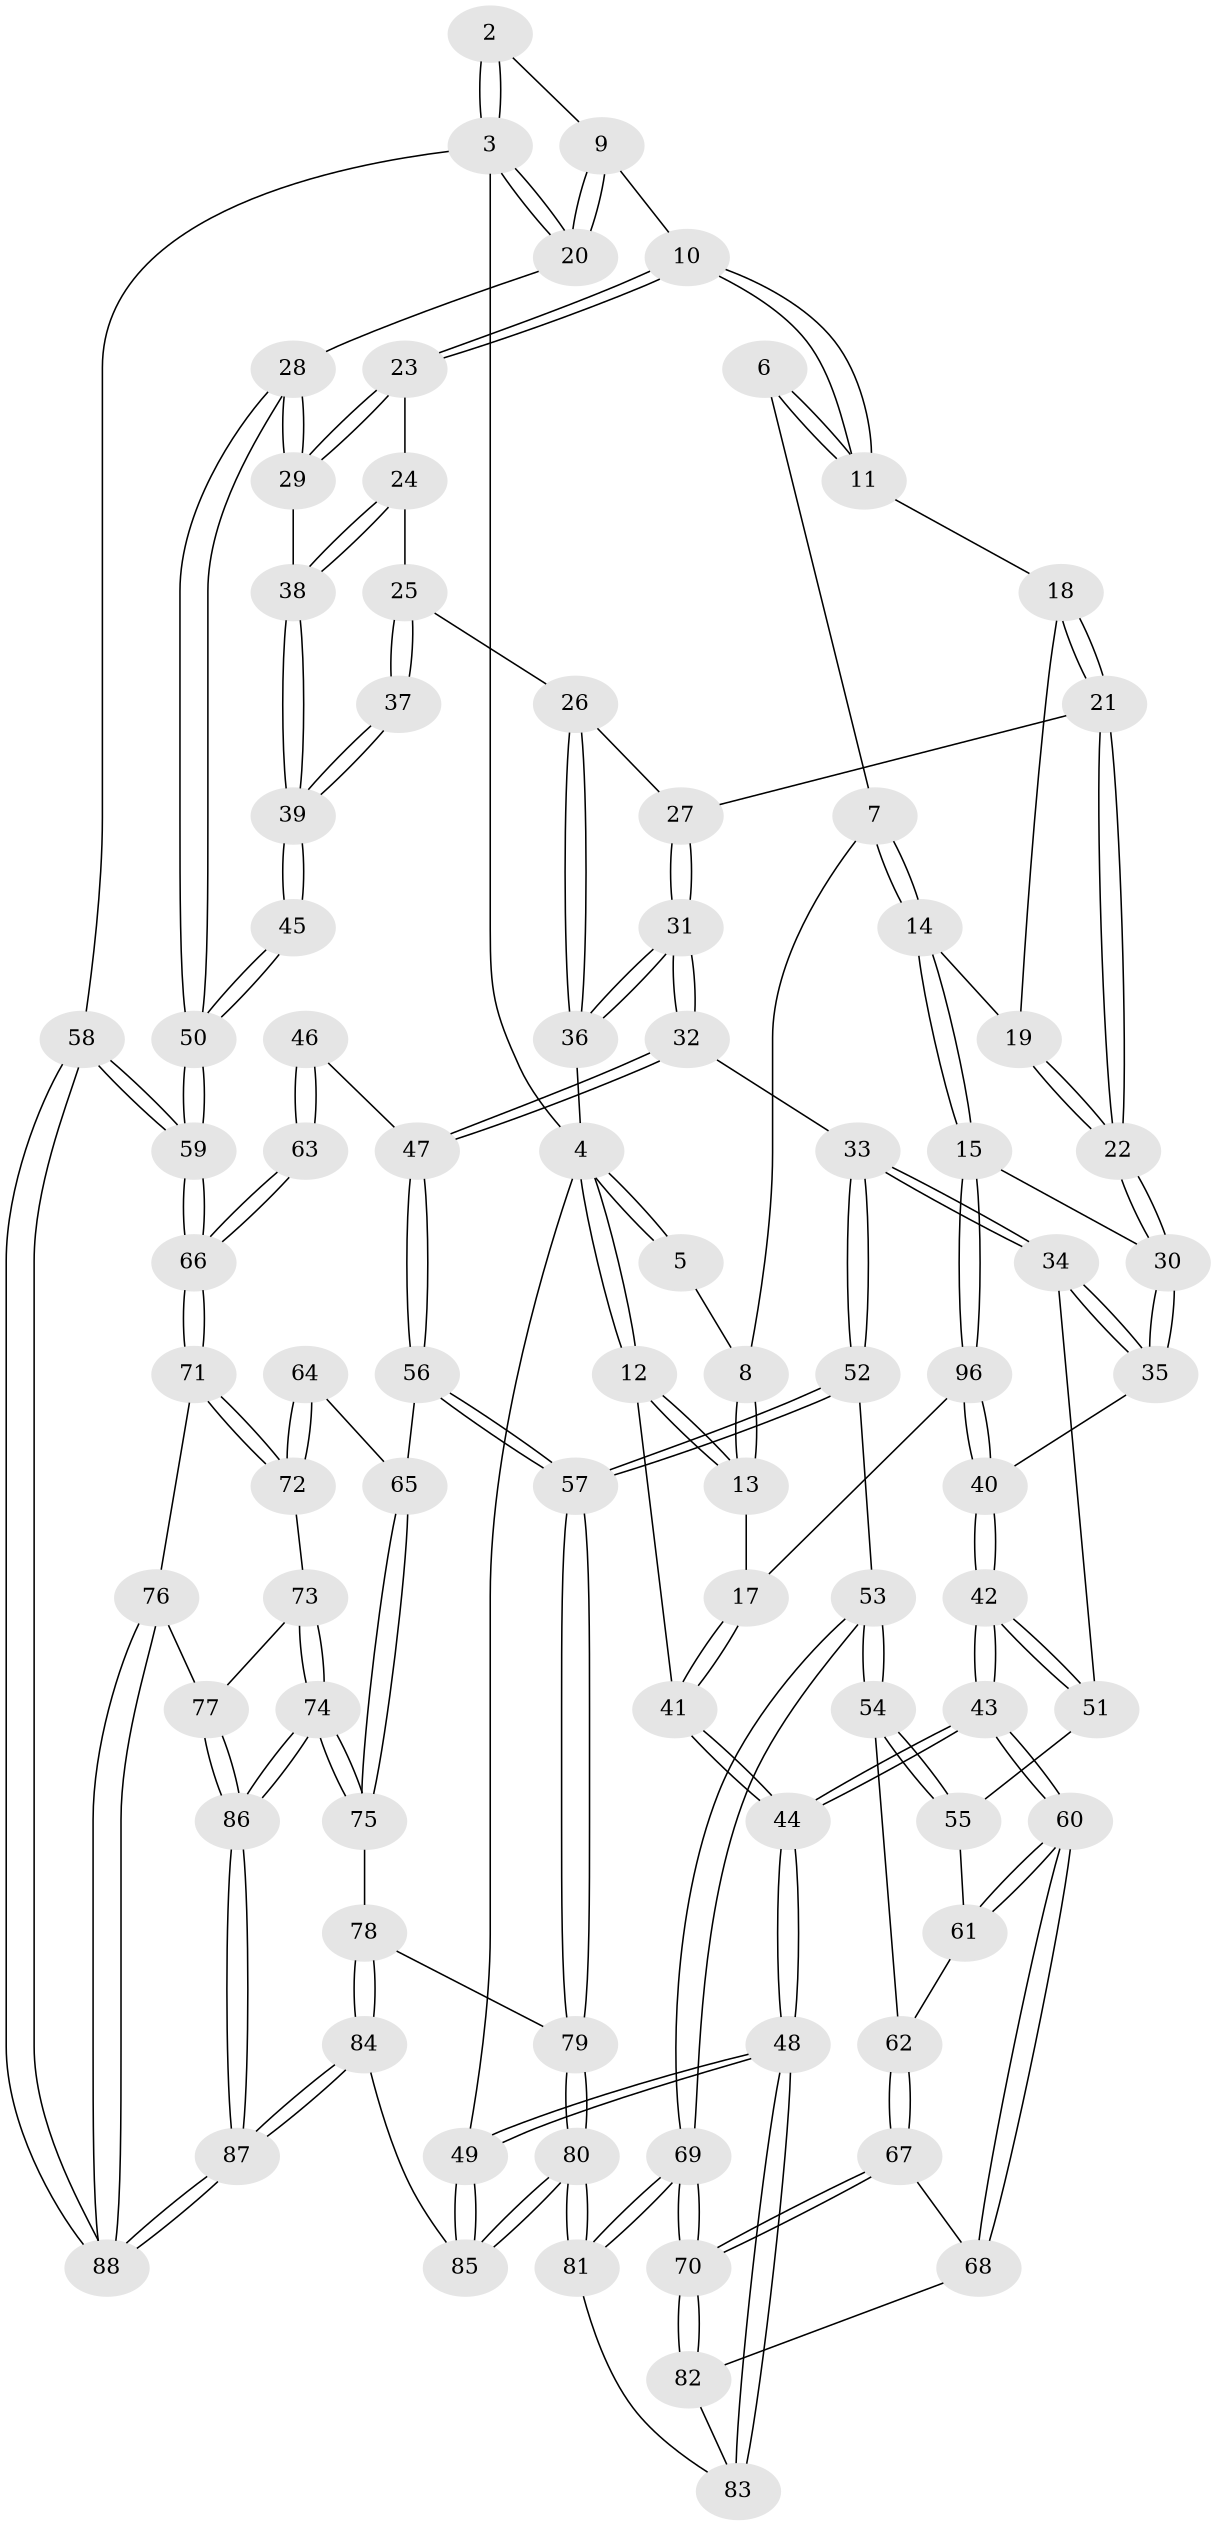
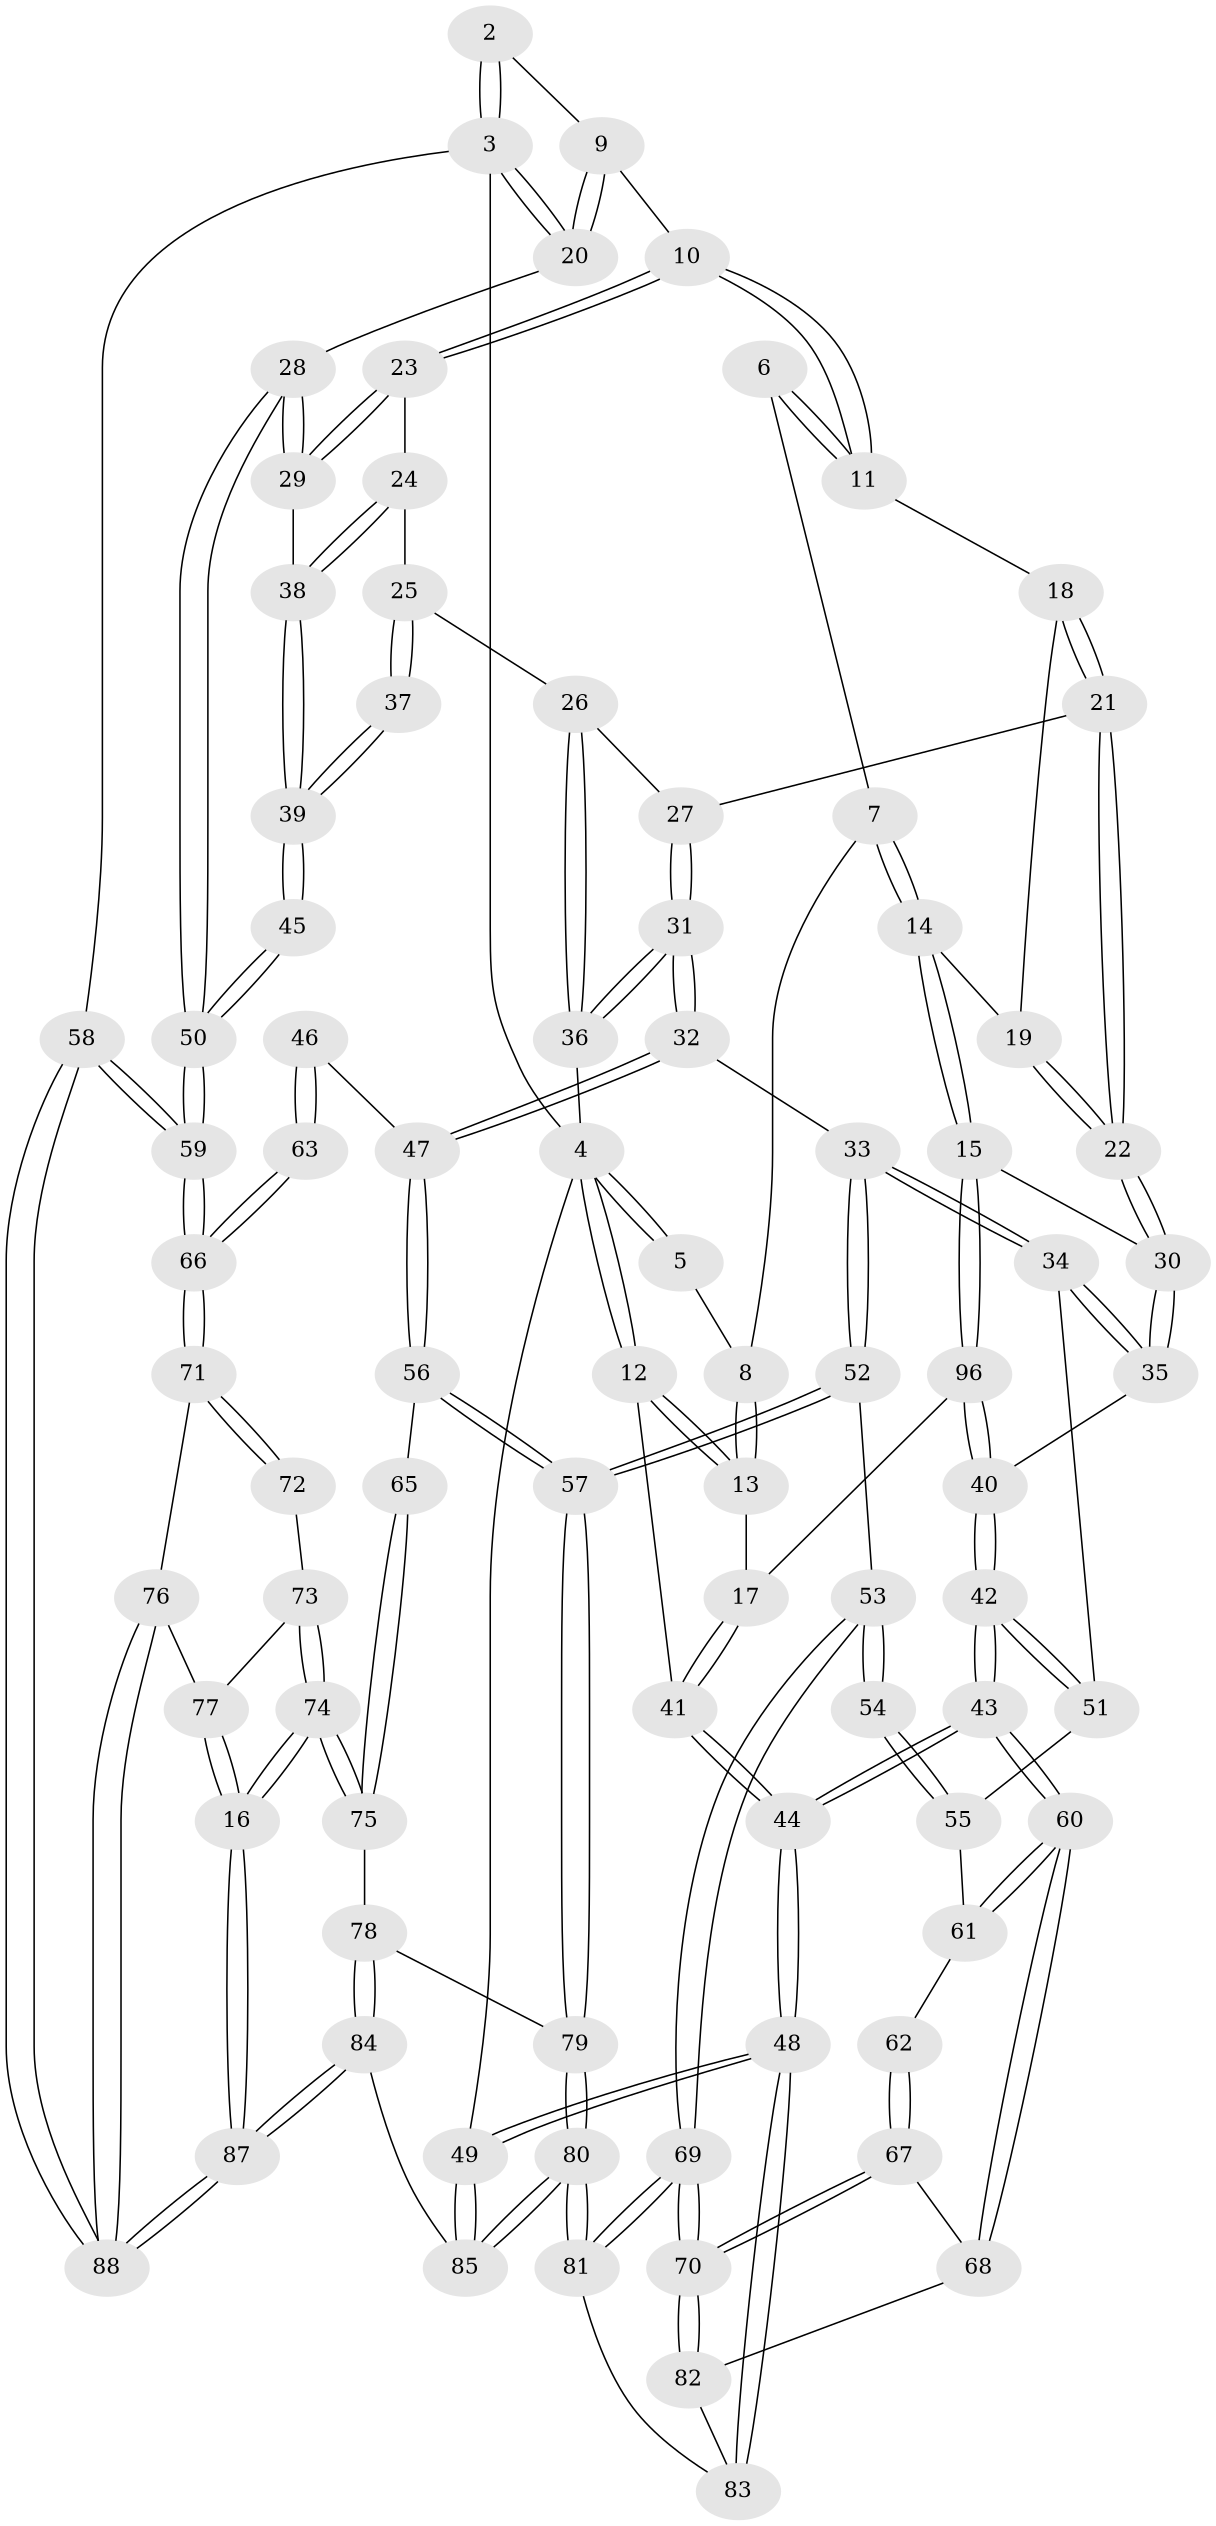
(306, 1375) -> none
(237, 1821) -> (237, 1821)
(887, 1877) -> none
